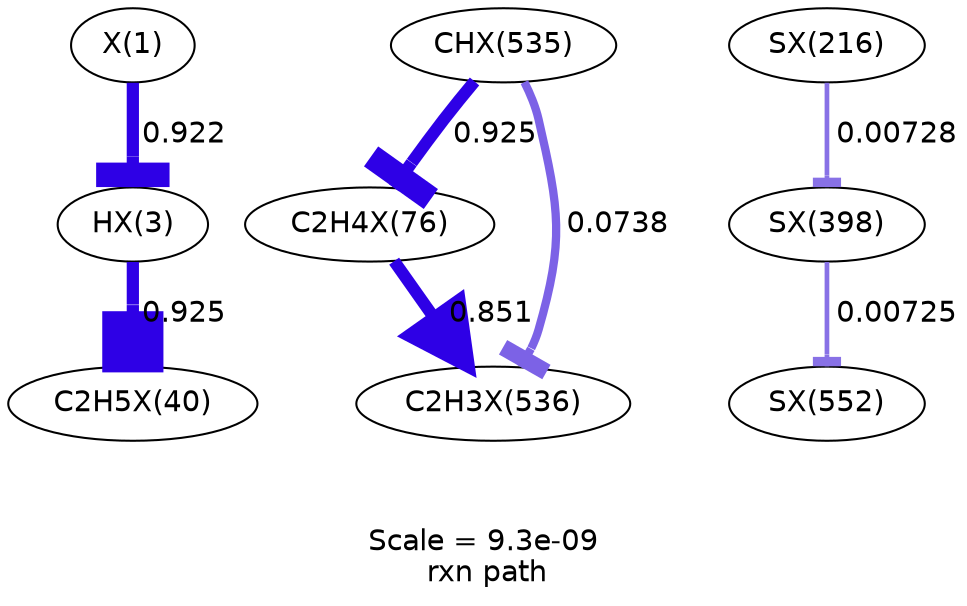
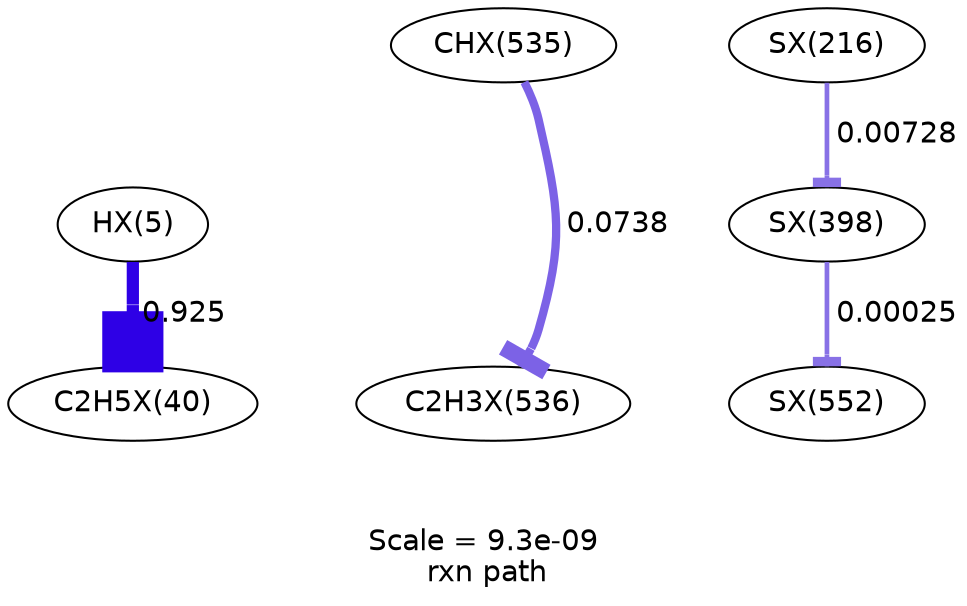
(133, 45) -> none
(133, 225) -> (133, 225)
(370, 225) -> none
(893, 314) -> (893, 314)
